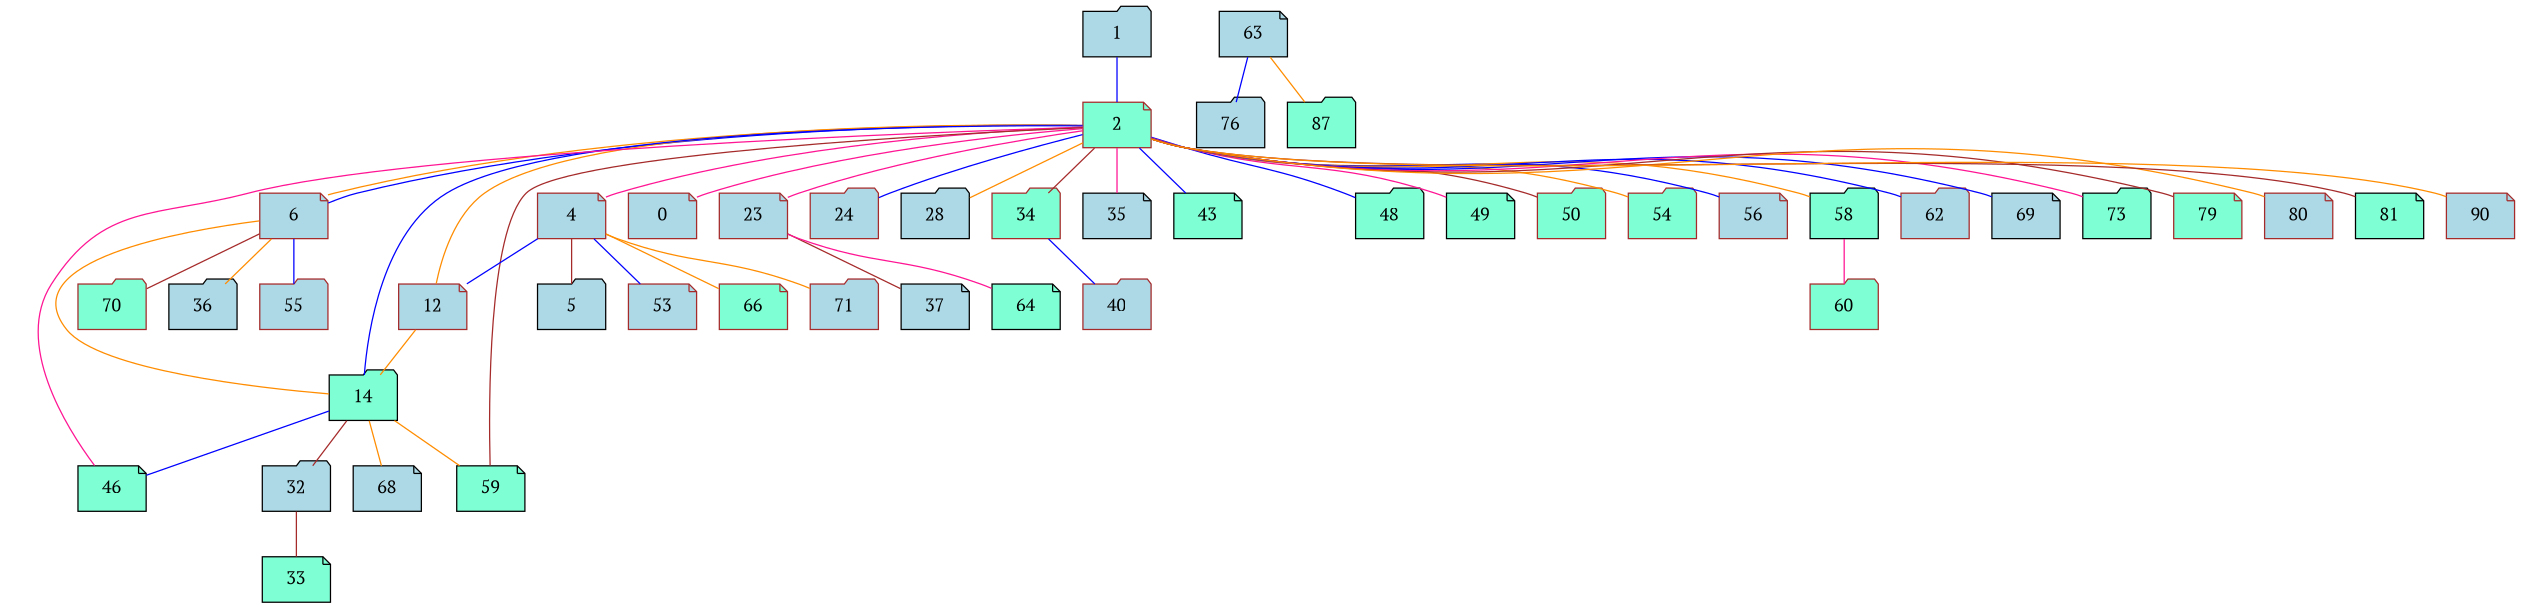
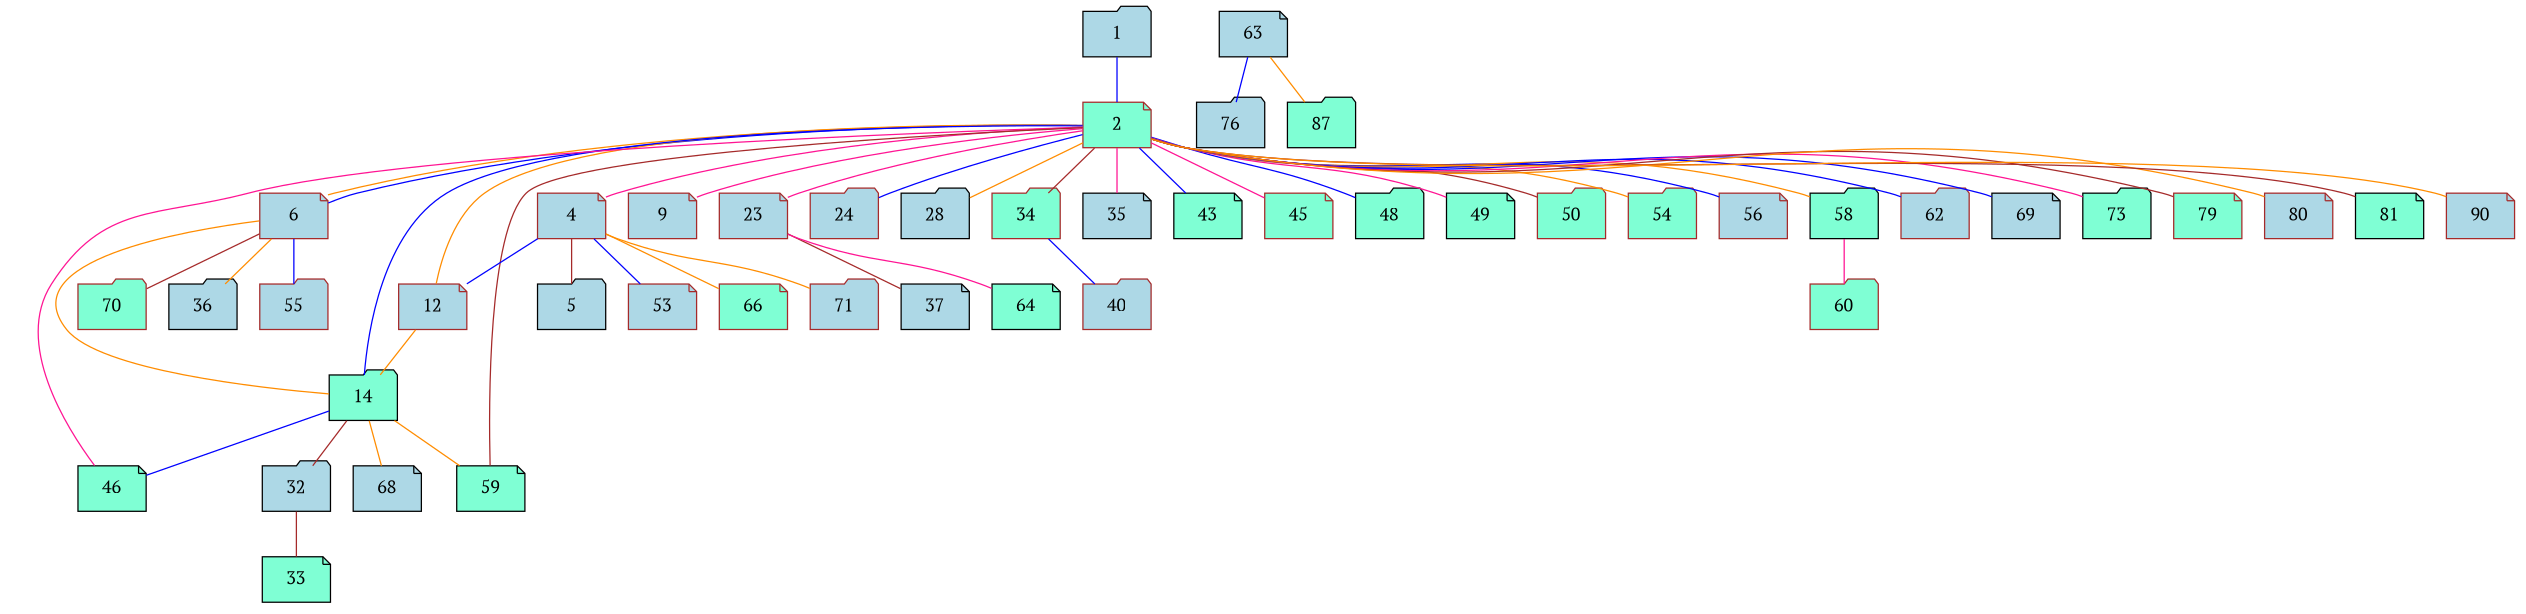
(663, 216) -> (663, 216)
none -> (1299, 216)
